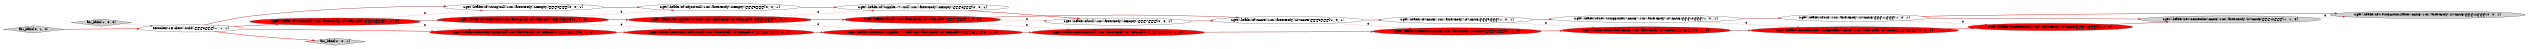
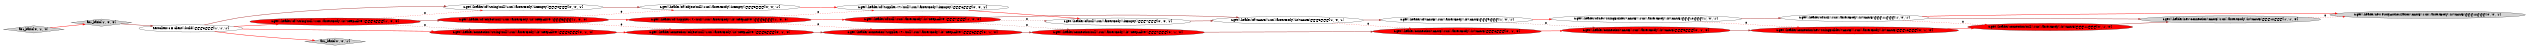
(136, 25) -> (136, 25)
(100, 29) -> (67, 26)
